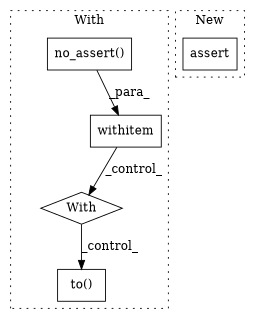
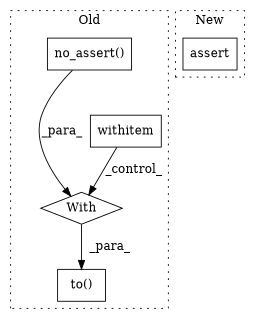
(89, 21) -> (89, 21)
(106, 89) -> (39, 128)
(110, 247) -> (110, 247)
